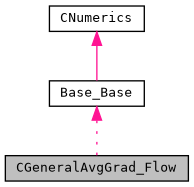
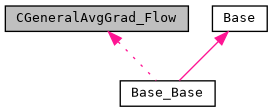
(97, 19) -> (240, 19)
(97, 138) -> (137, 61)
